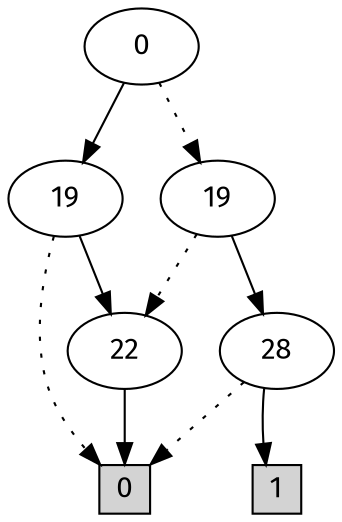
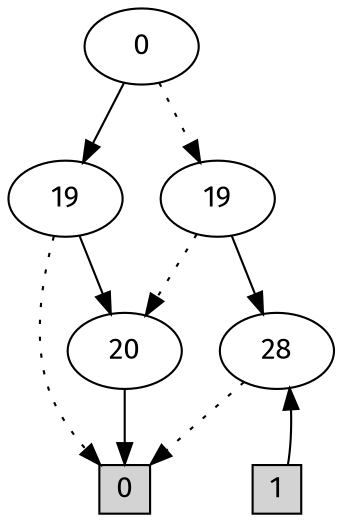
(125, 351) -> (125, 351)
(263, 416) -> (291, 437)
